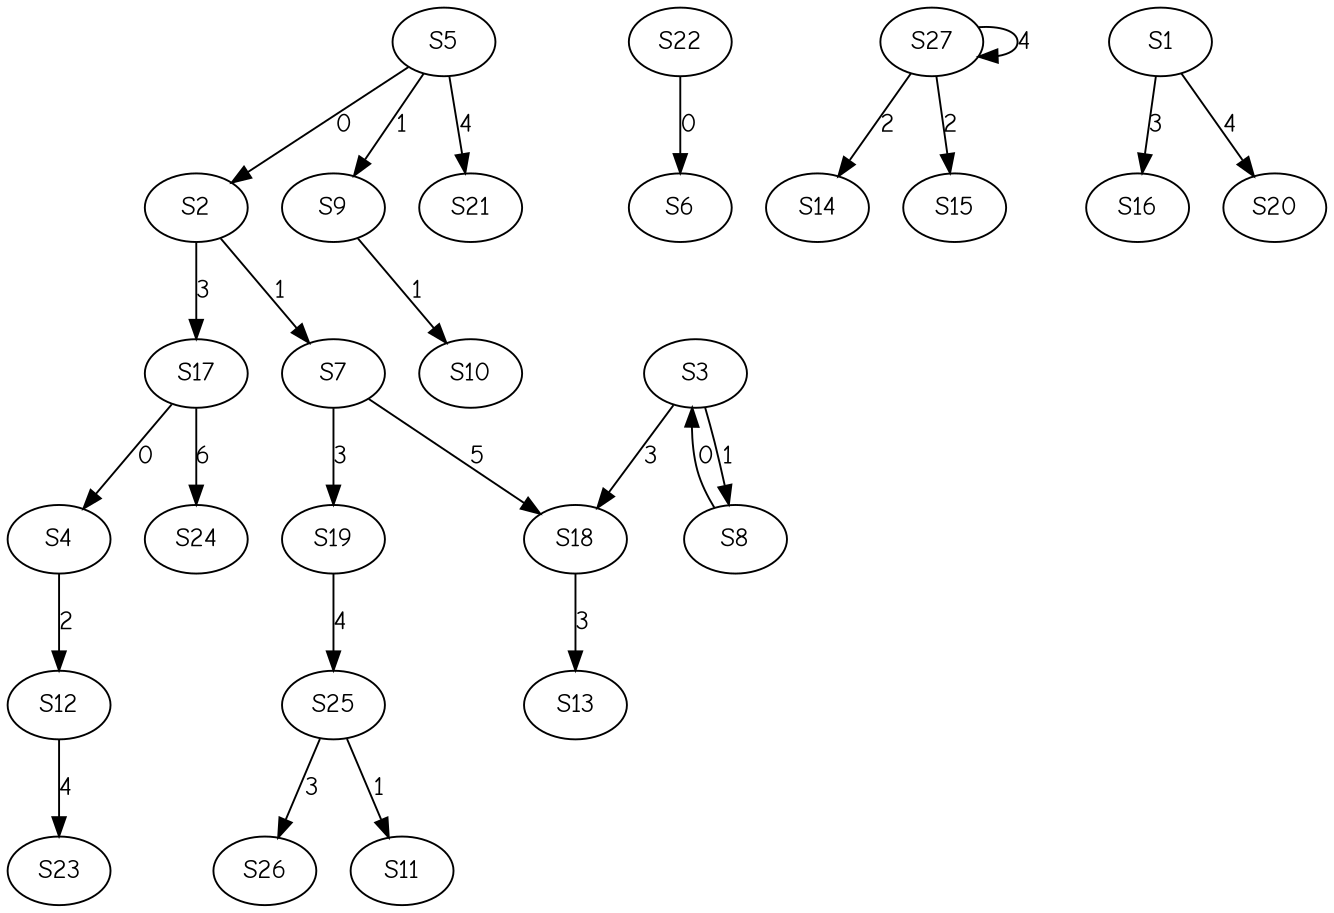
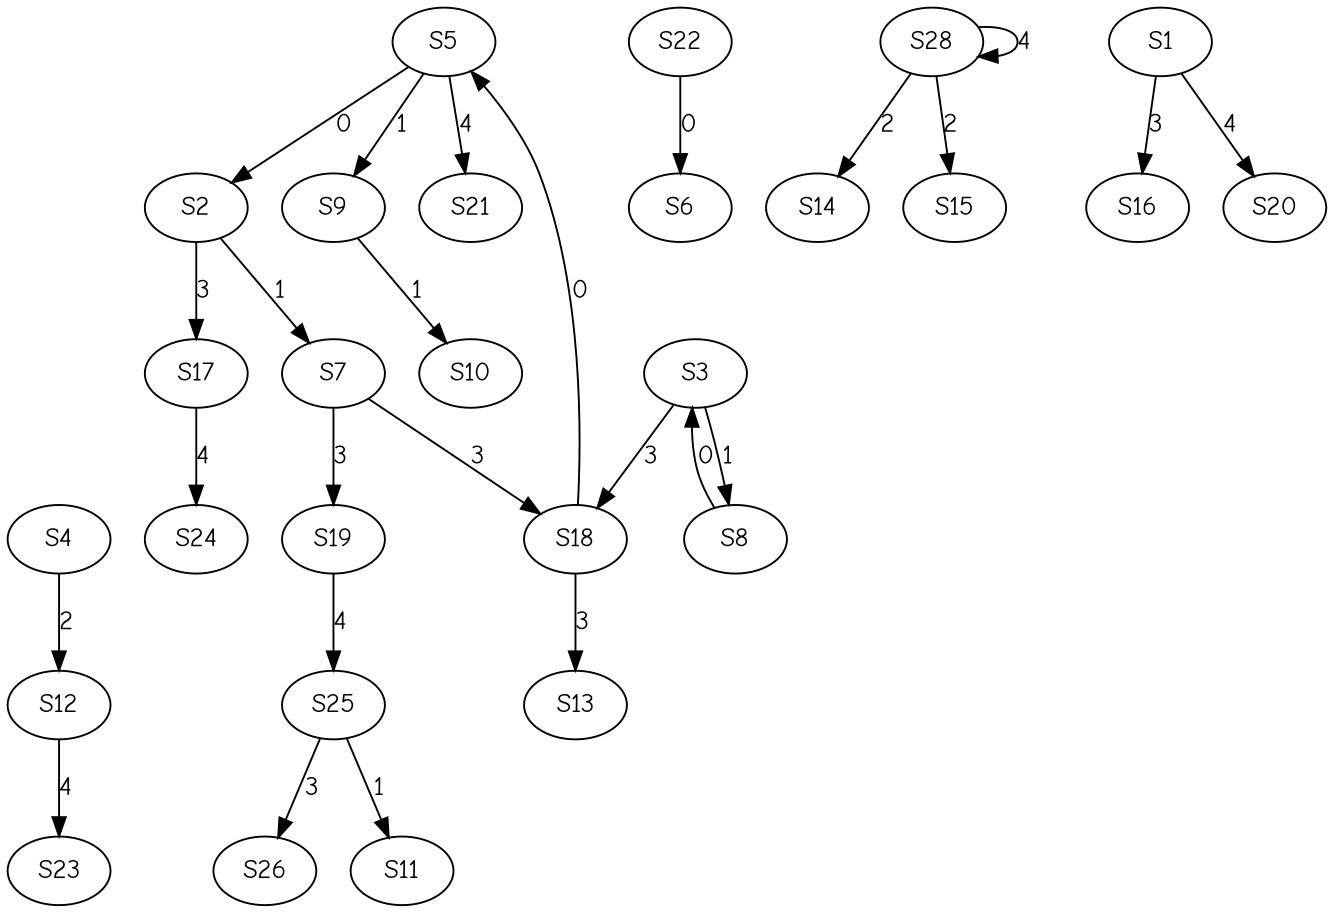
(932, 42) -> (932, 42)
none -> (568, 286)
(134, 449) -> none
(203, 456) -> (203, 456)
(477, 456) -> (477, 456)
